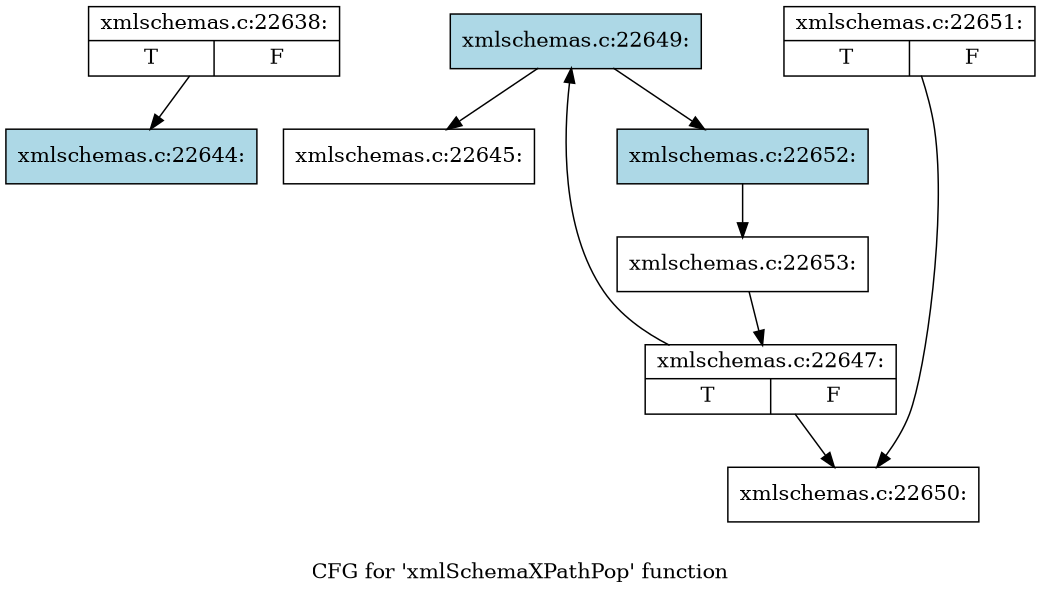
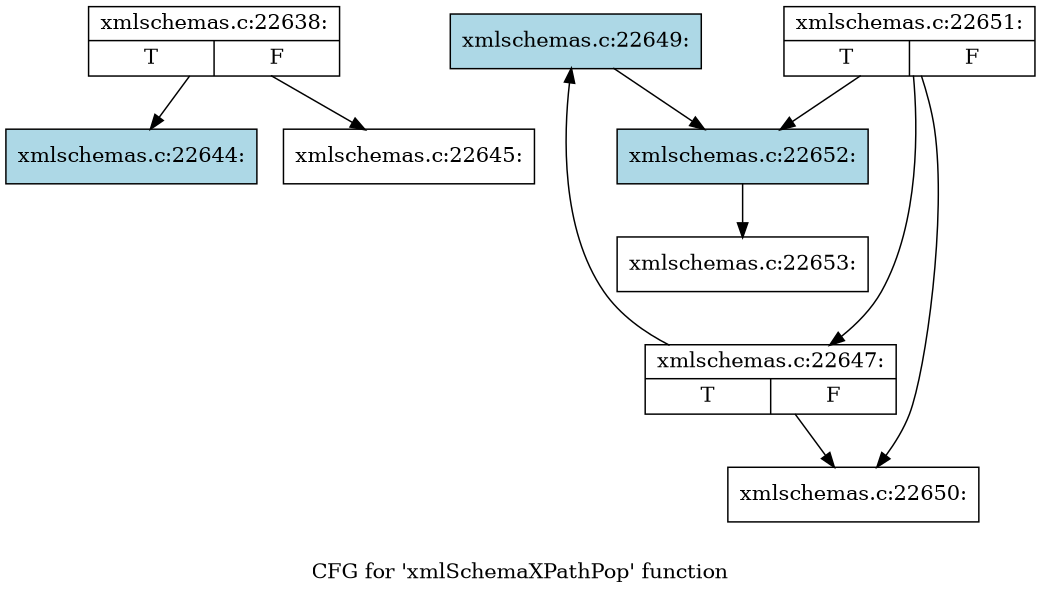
(499, 94) -> (312, 99)
none -> (826, 99)
(754, 311) -> (908, 216)
